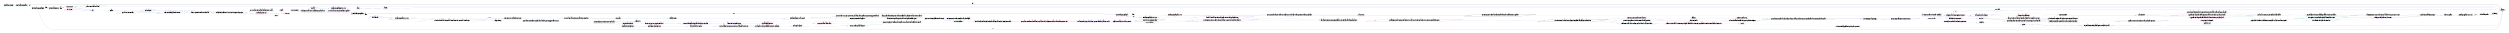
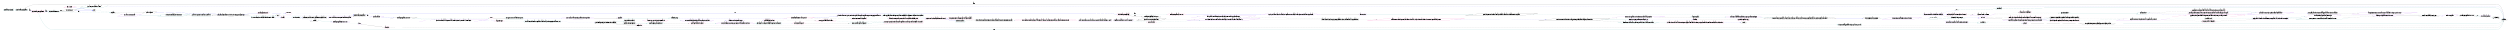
(62, 9) -> (84, 12)
